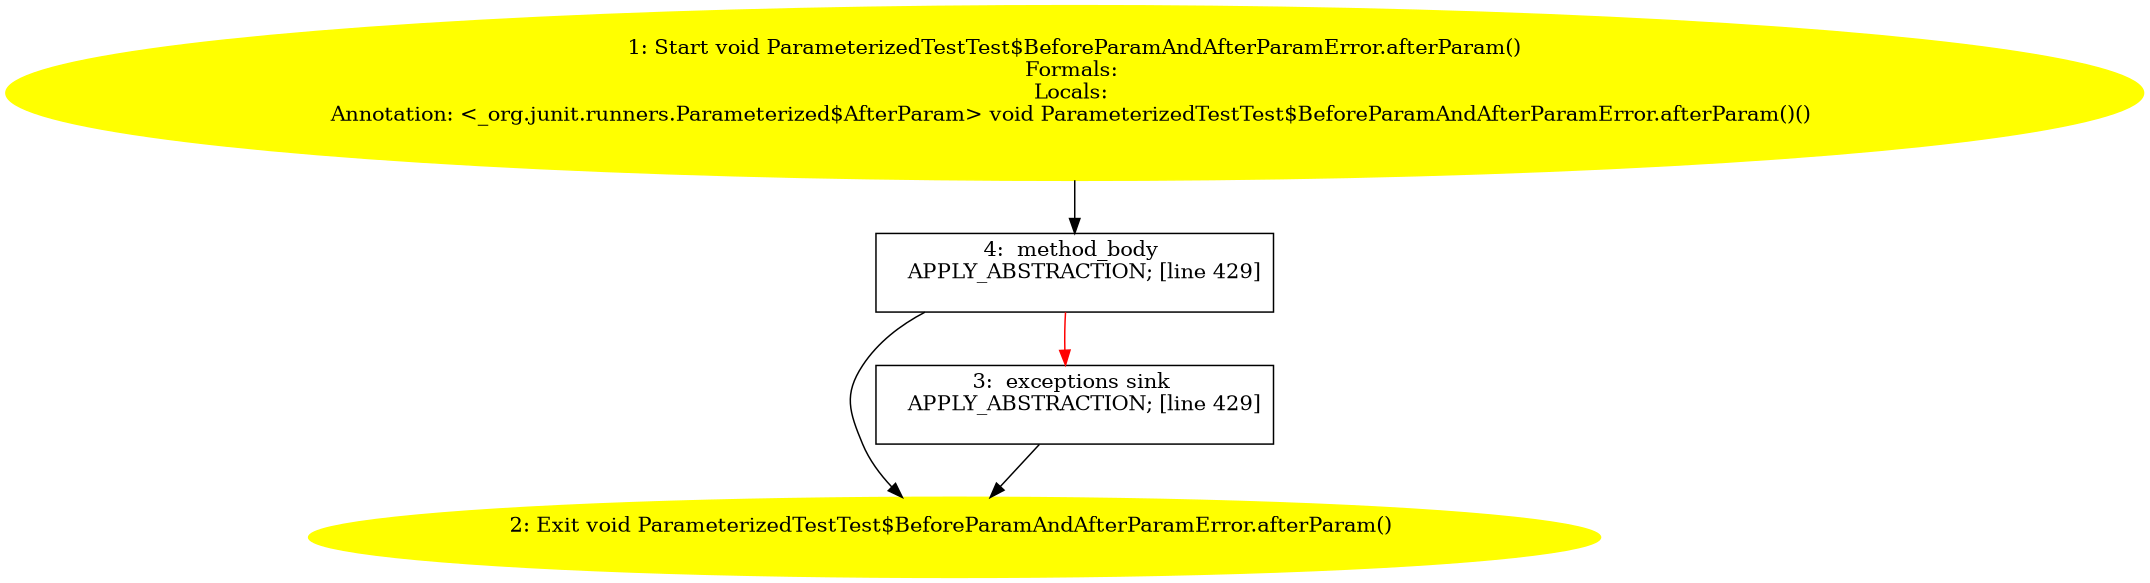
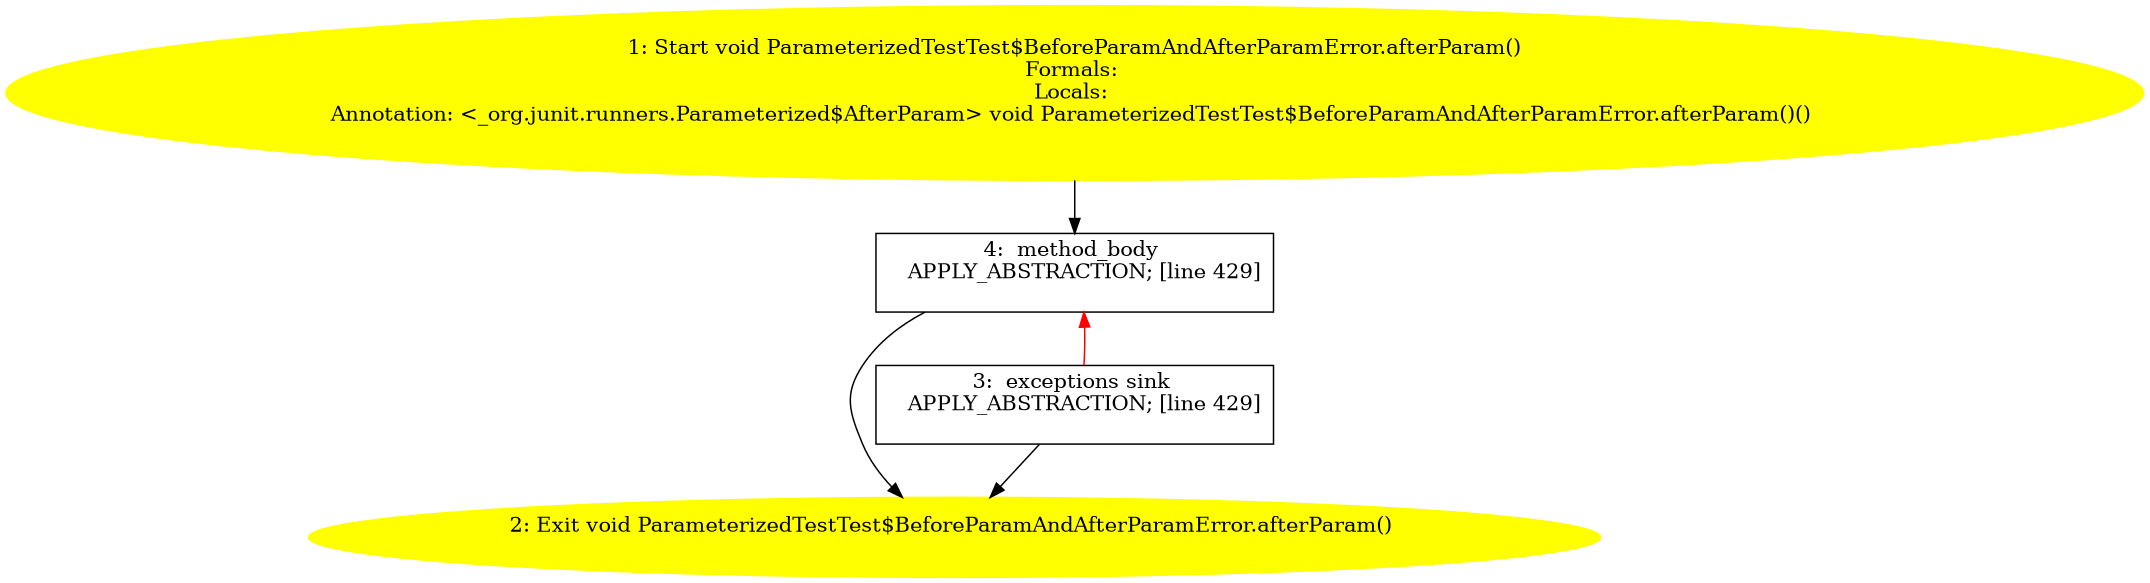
(1065, 331) -> (1085, 346)
